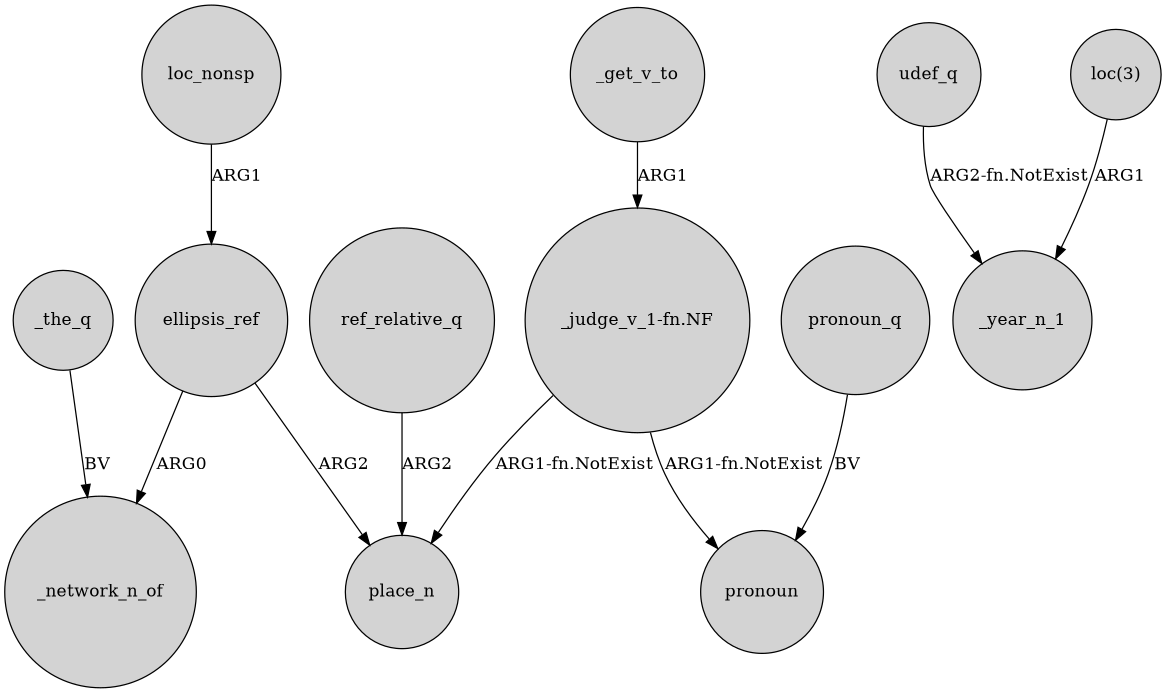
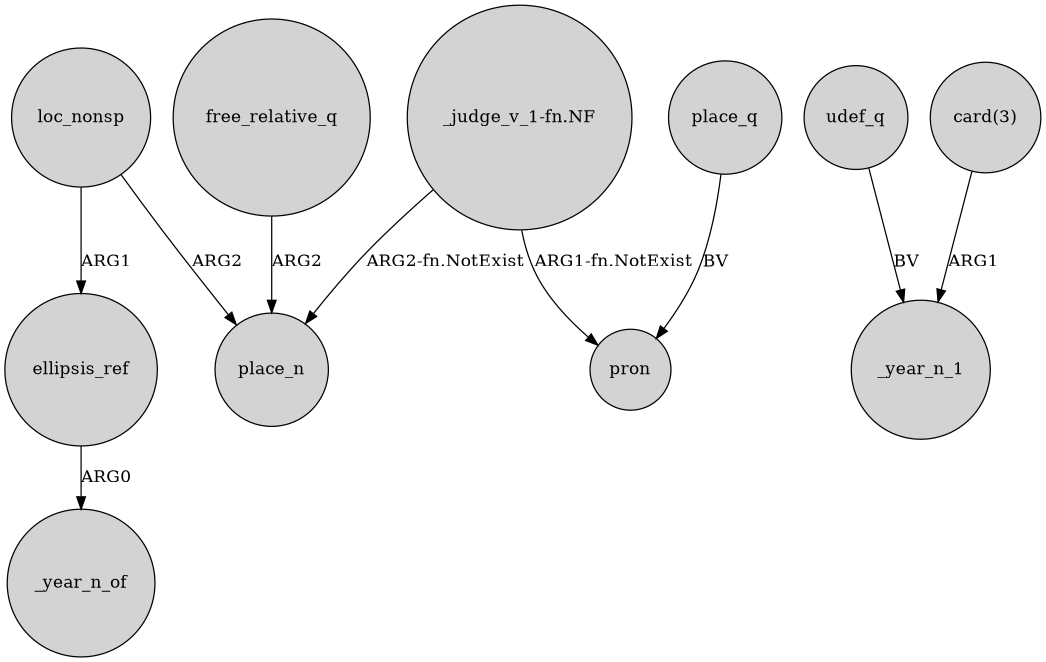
(637, 75) -> none
(1116, 75) -> (986, 118)
(1009, 176) -> (906, 262)
(63, 320) -> none
(402, 320) -> (272, 118)
(856, 320) -> (725, 118)
(309, 459) -> (174, 245)
(575, 465) -> (445, 262)
(101, 592) -> (81, 583)
(762, 592) -> (631, 370)
